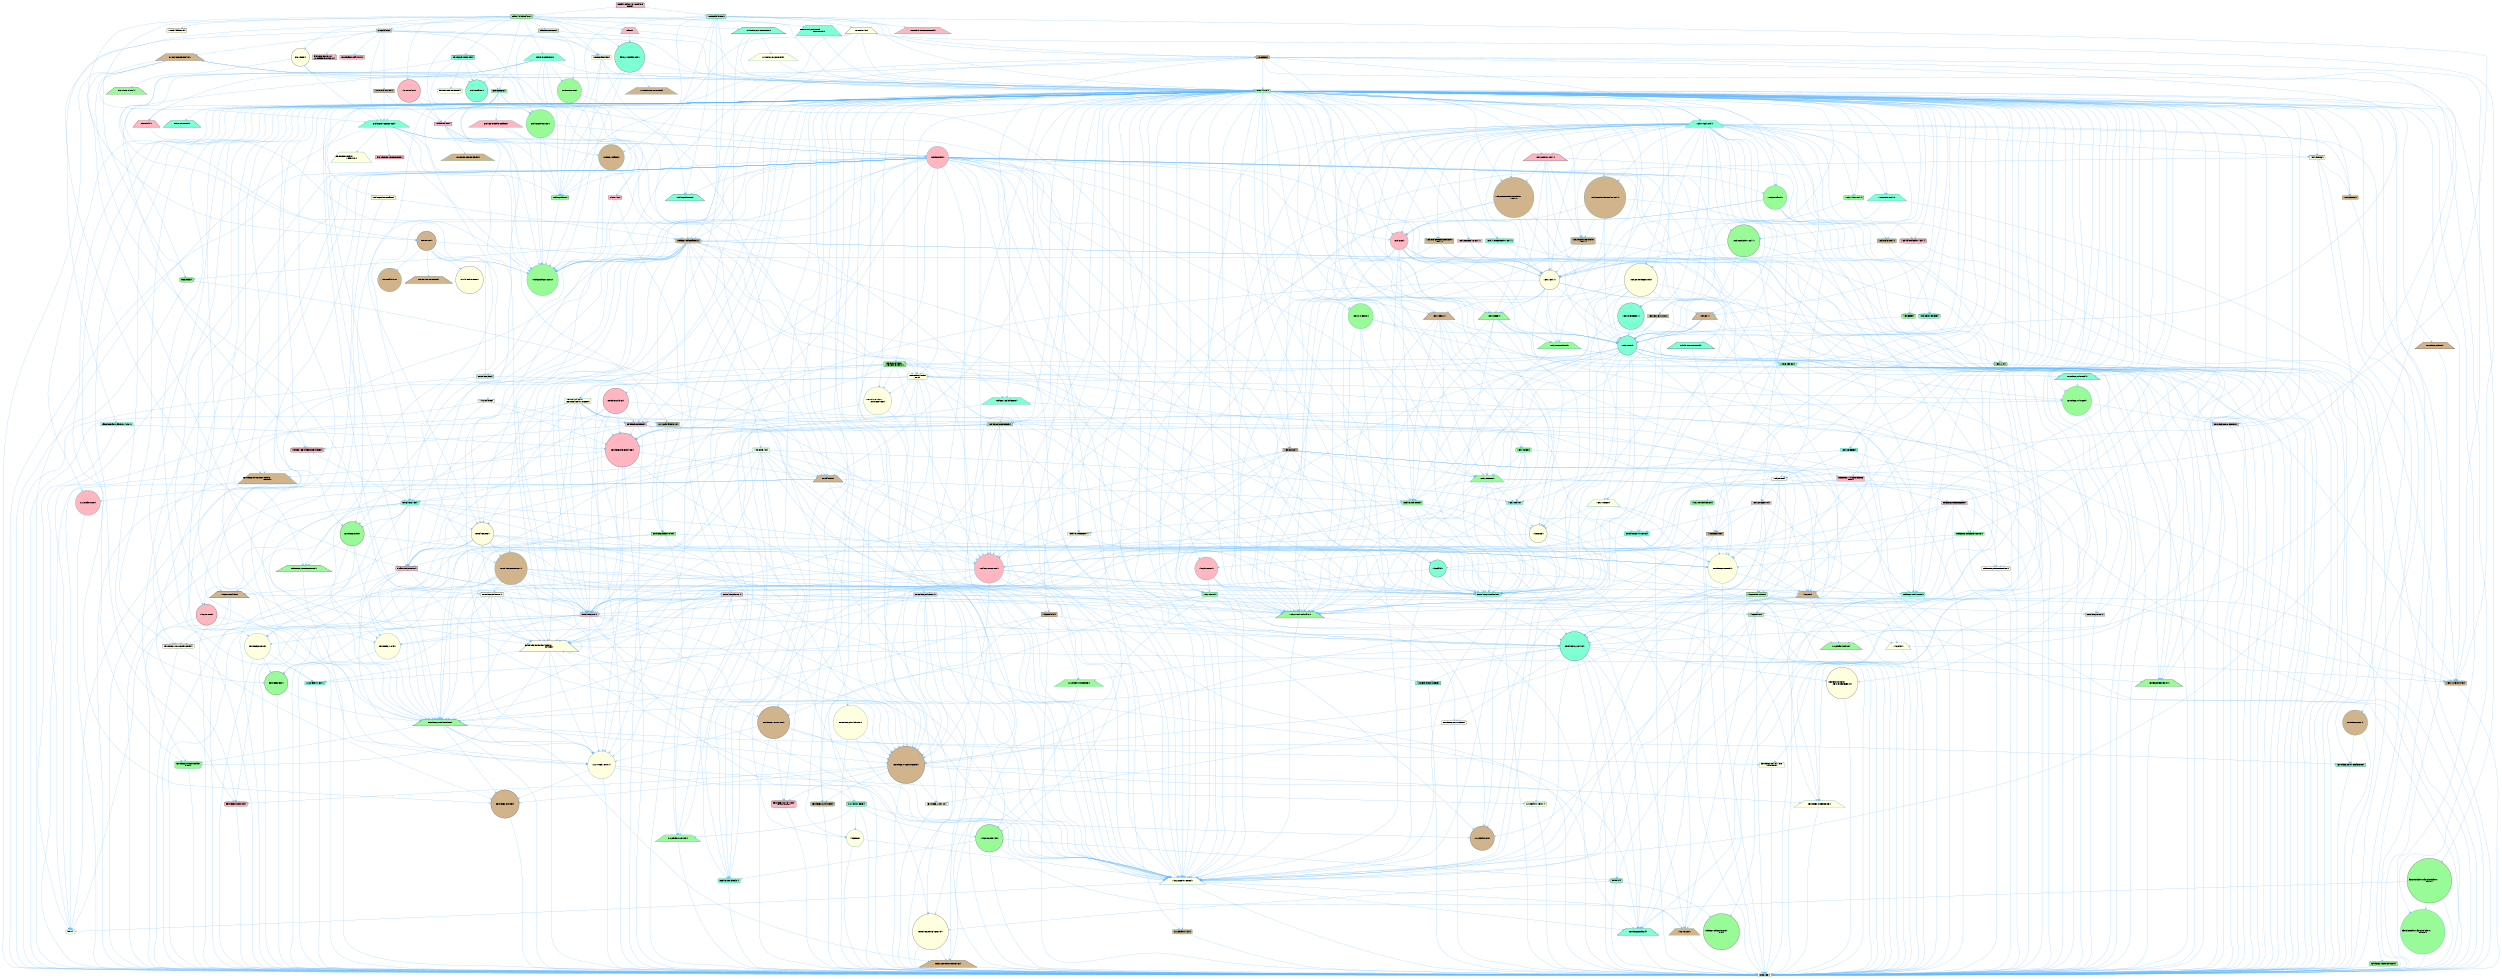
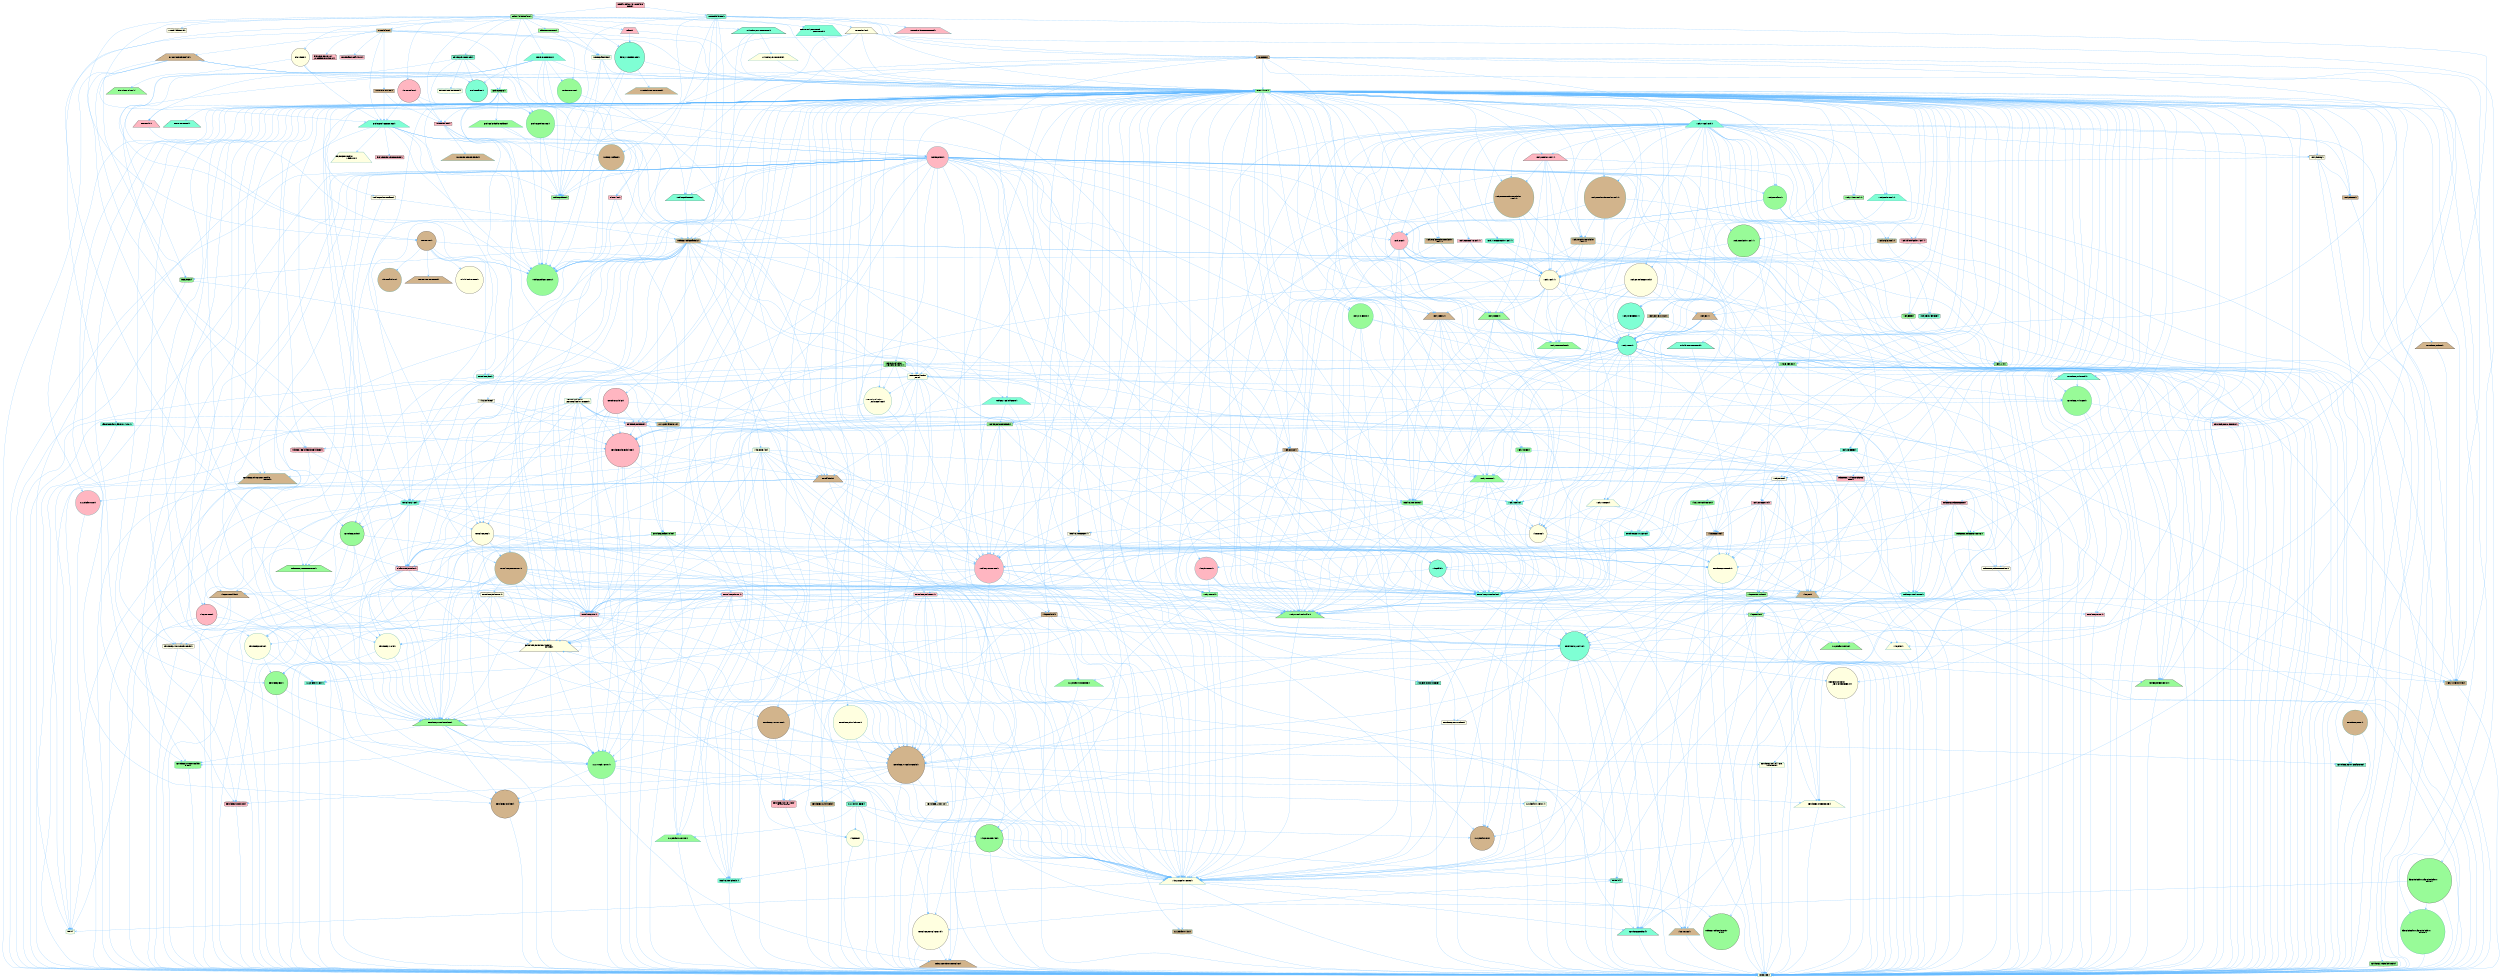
(496, 124) -> (496, 124)
(601, 765) -> (601, 765)
